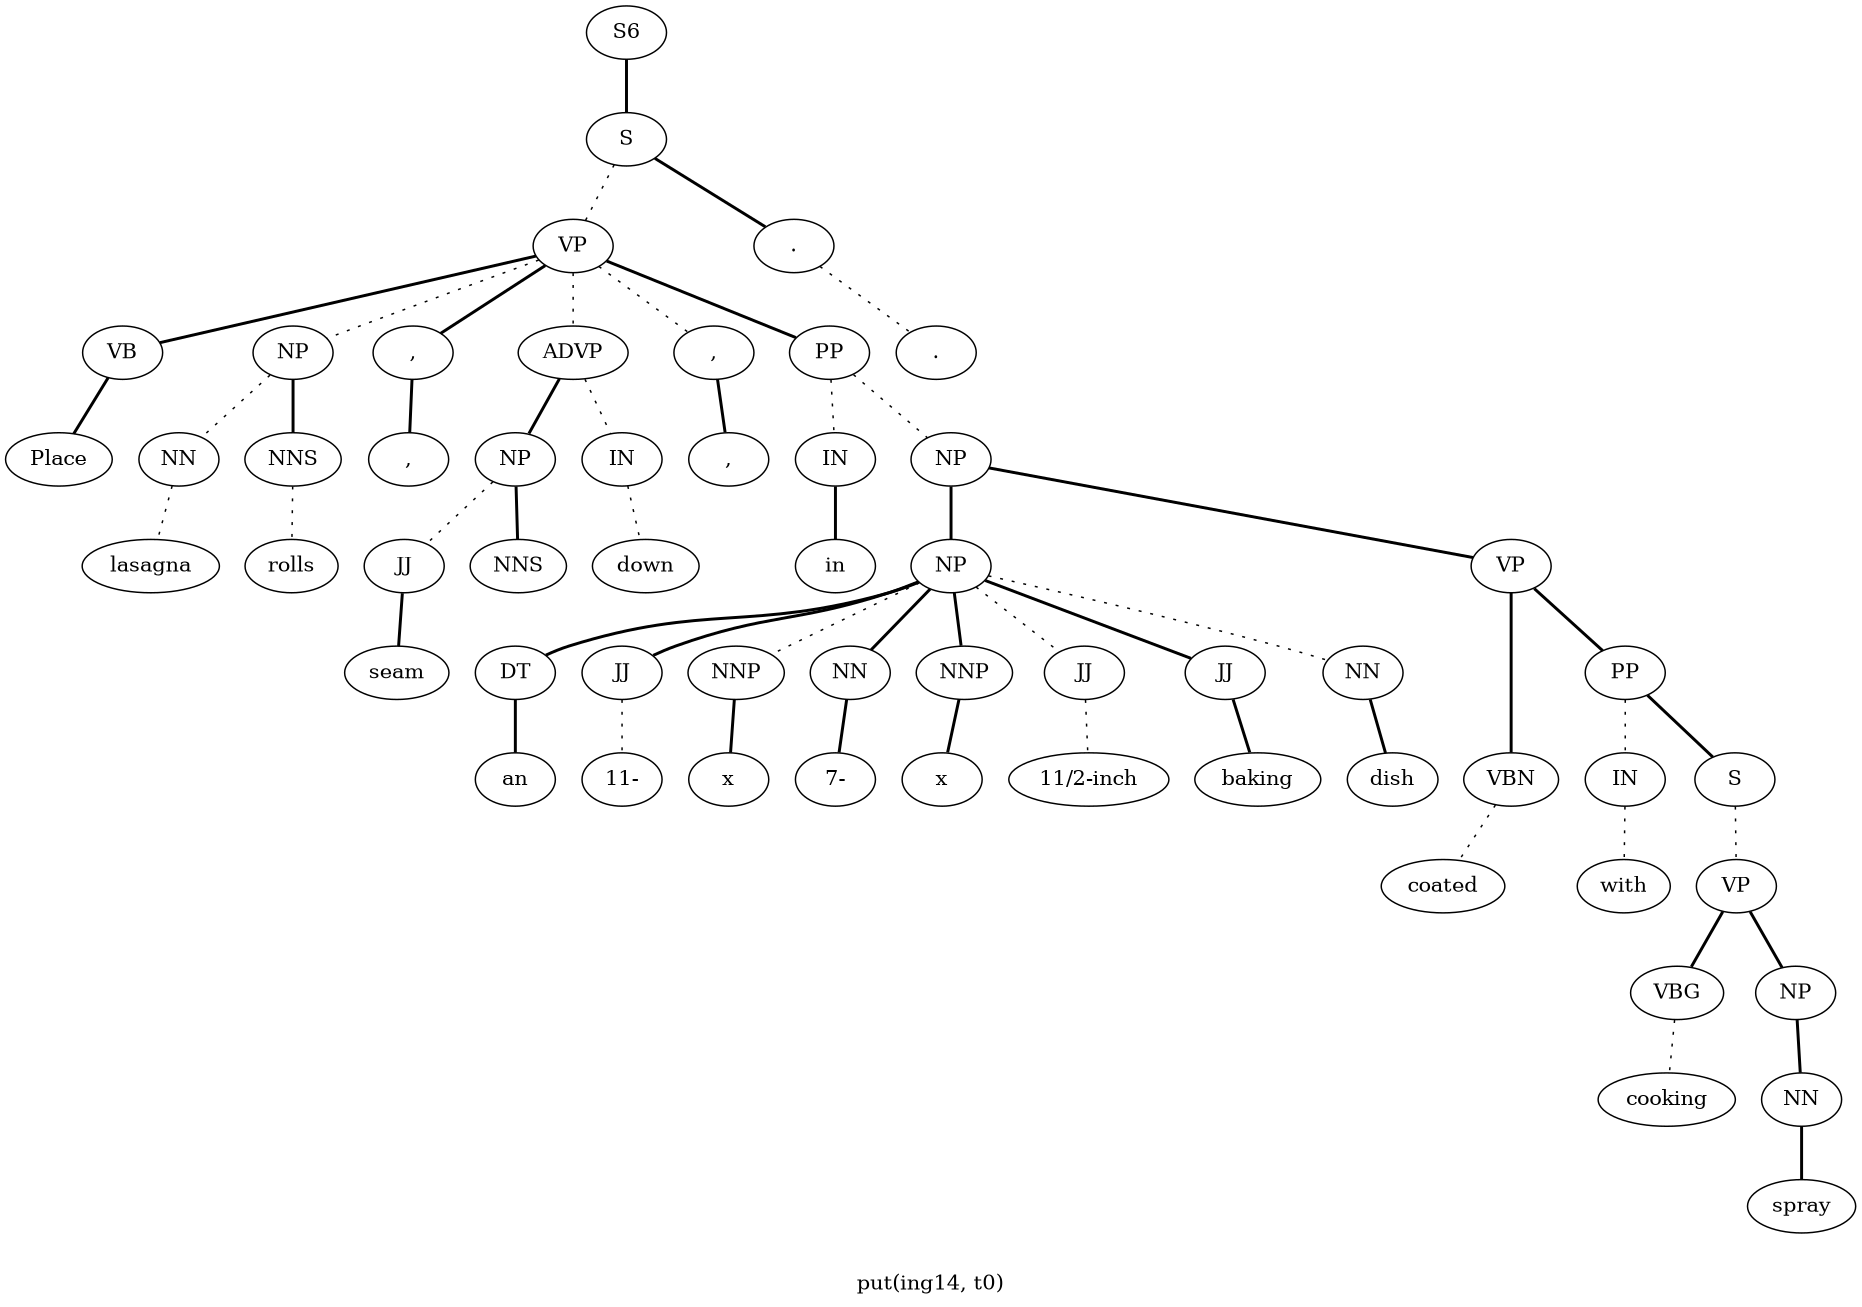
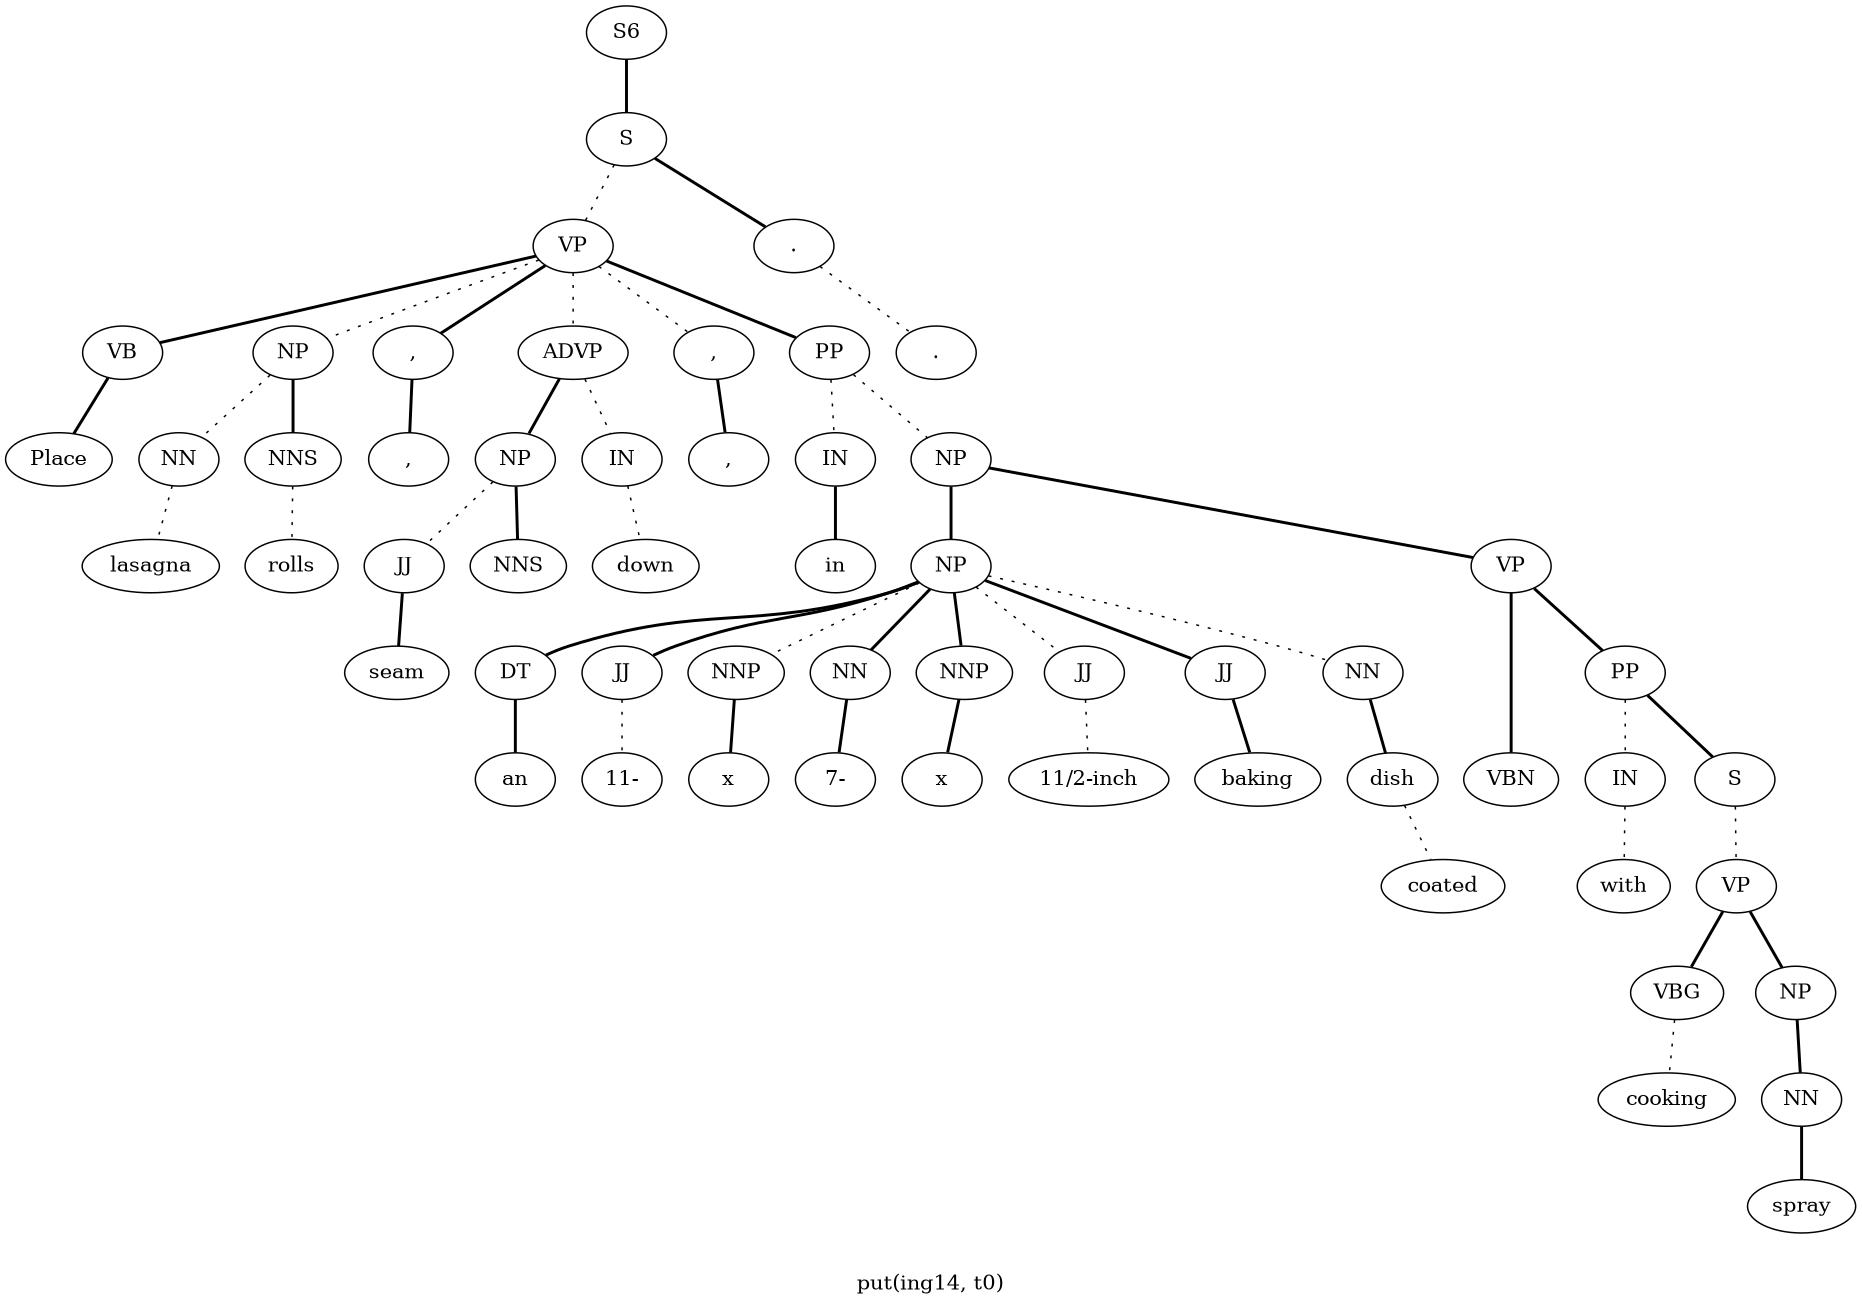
(1477, 833) -> (1418, 833)
